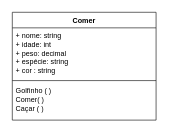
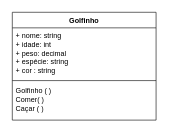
(84, 21) -> (84, 21)
